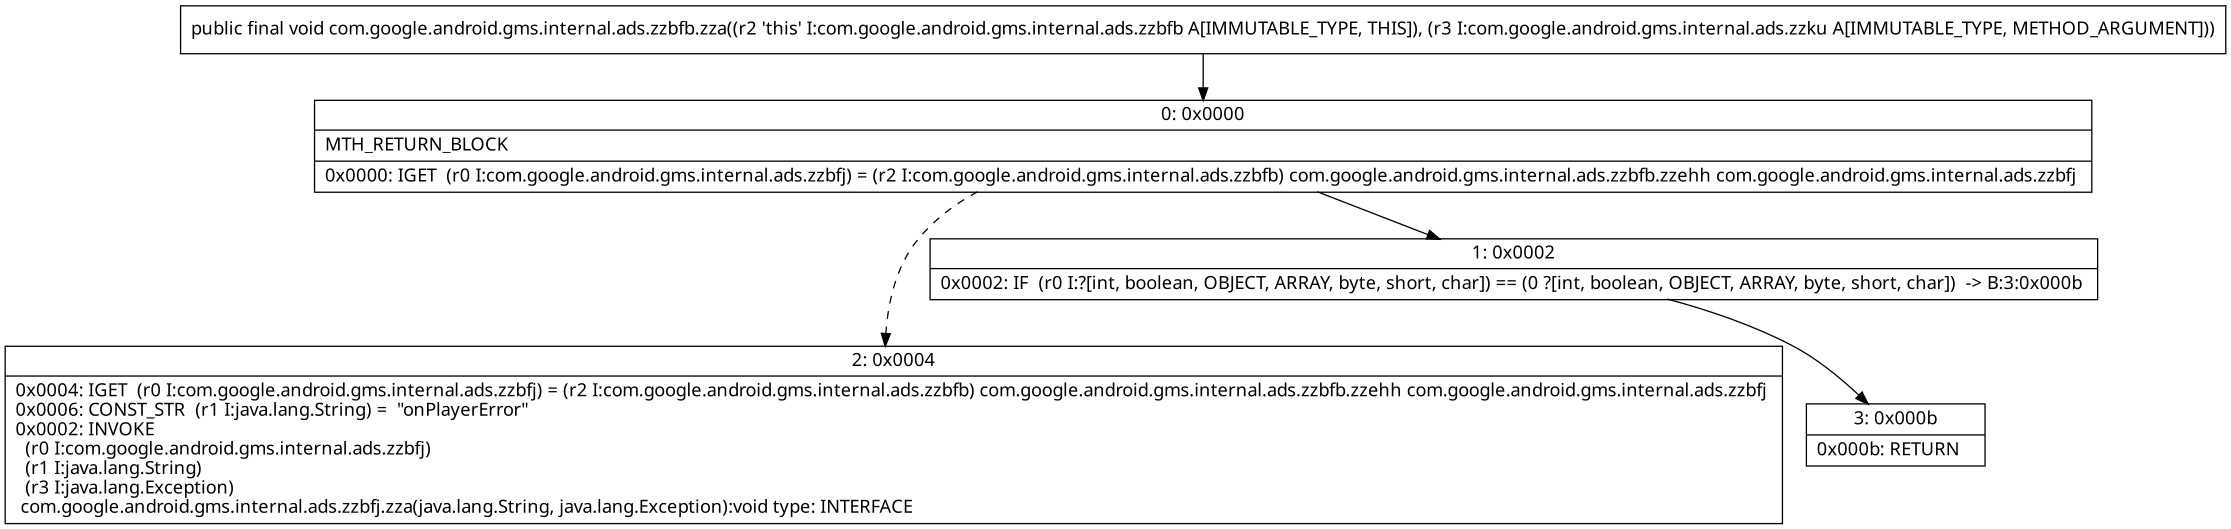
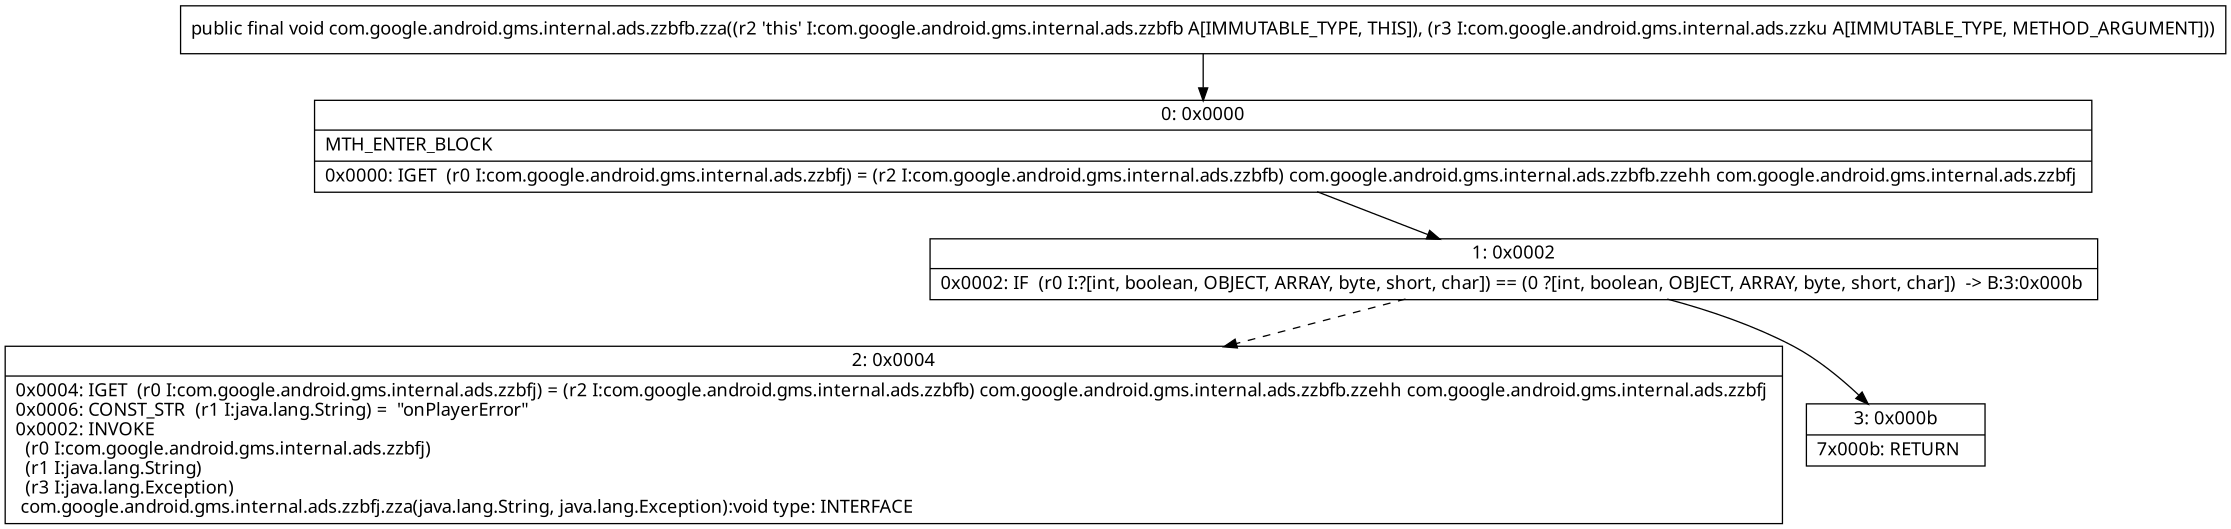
(417, 145) -> (409, 145)
(911, 249) -> (1321, 321)
(1896, 450) -> (1896, 450)
